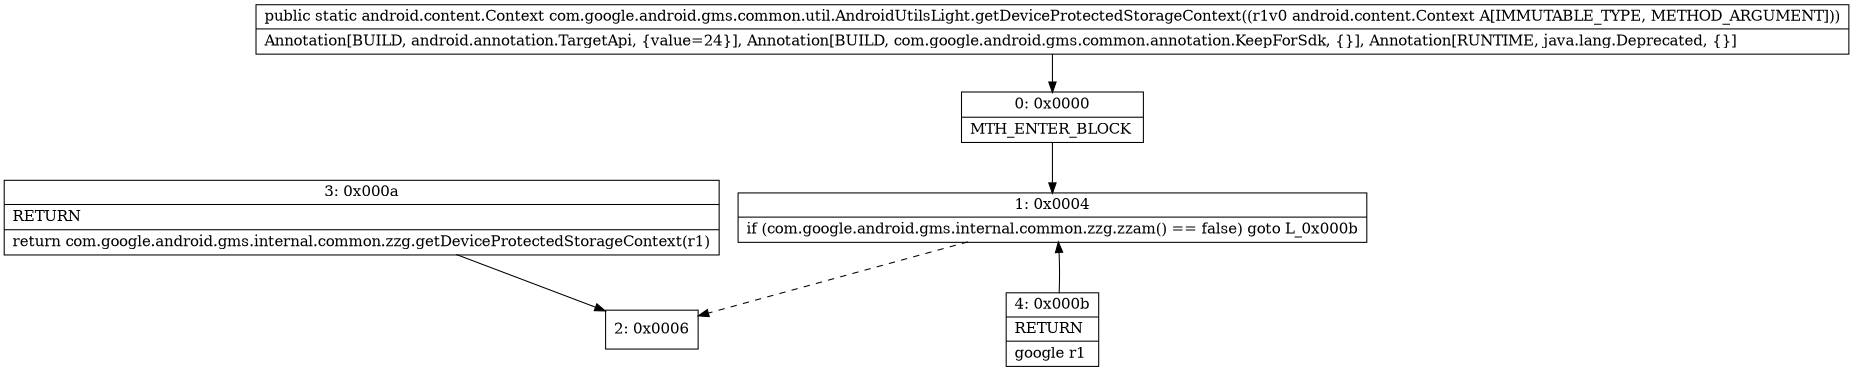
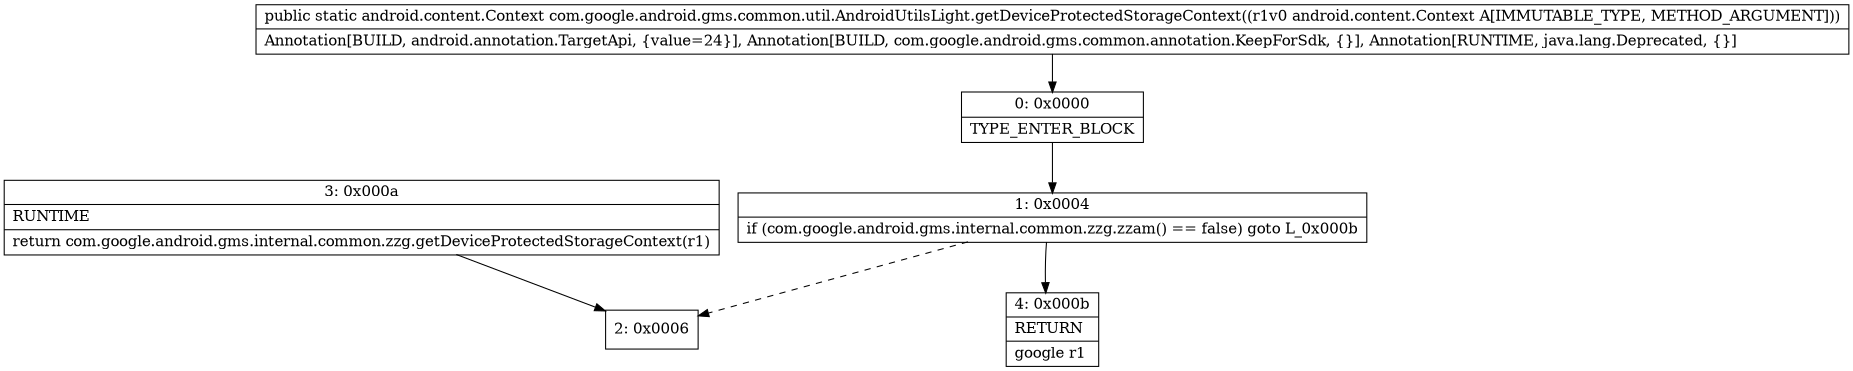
(1051, 129) -> (1052, 129)
(47, 217) -> (52, 217)
(1060, 273) -> (1045, 262)
